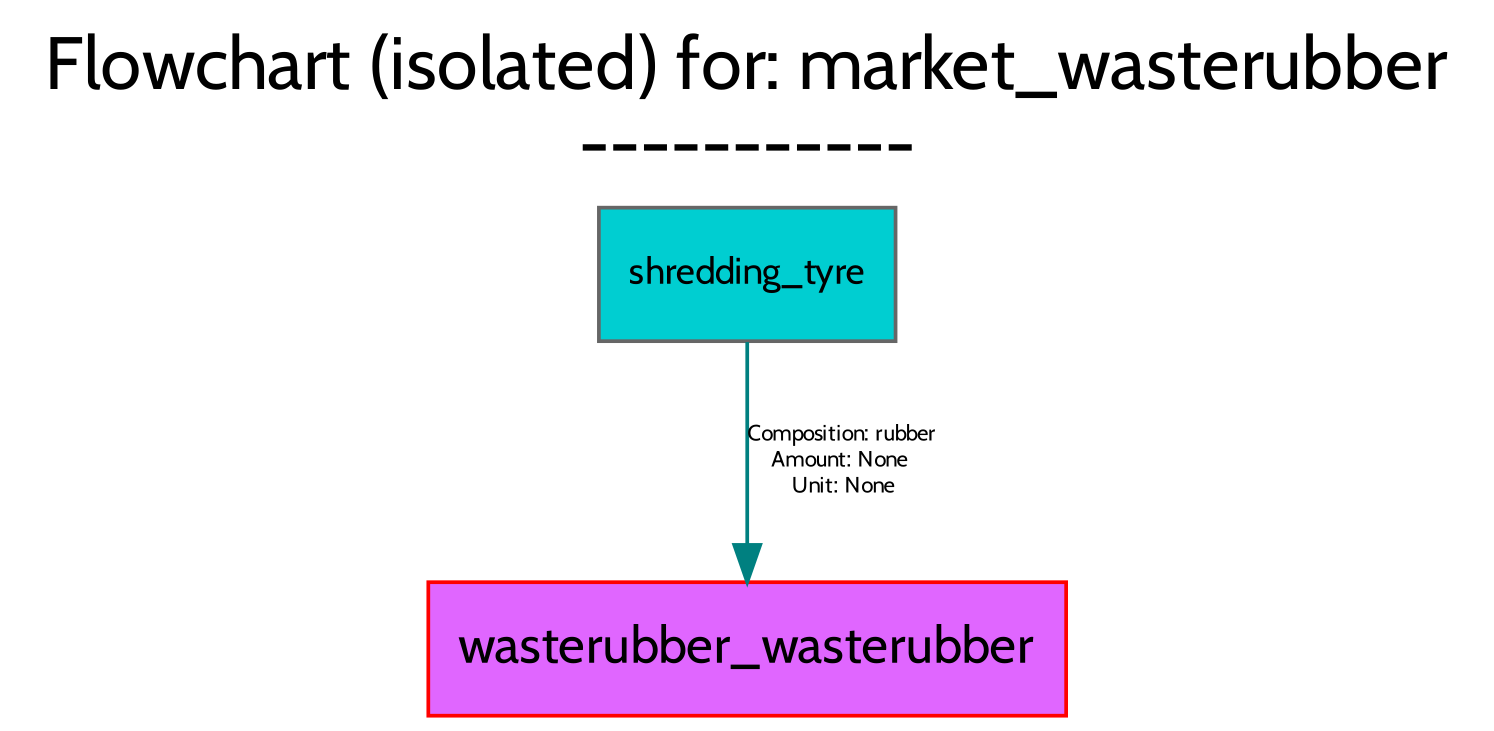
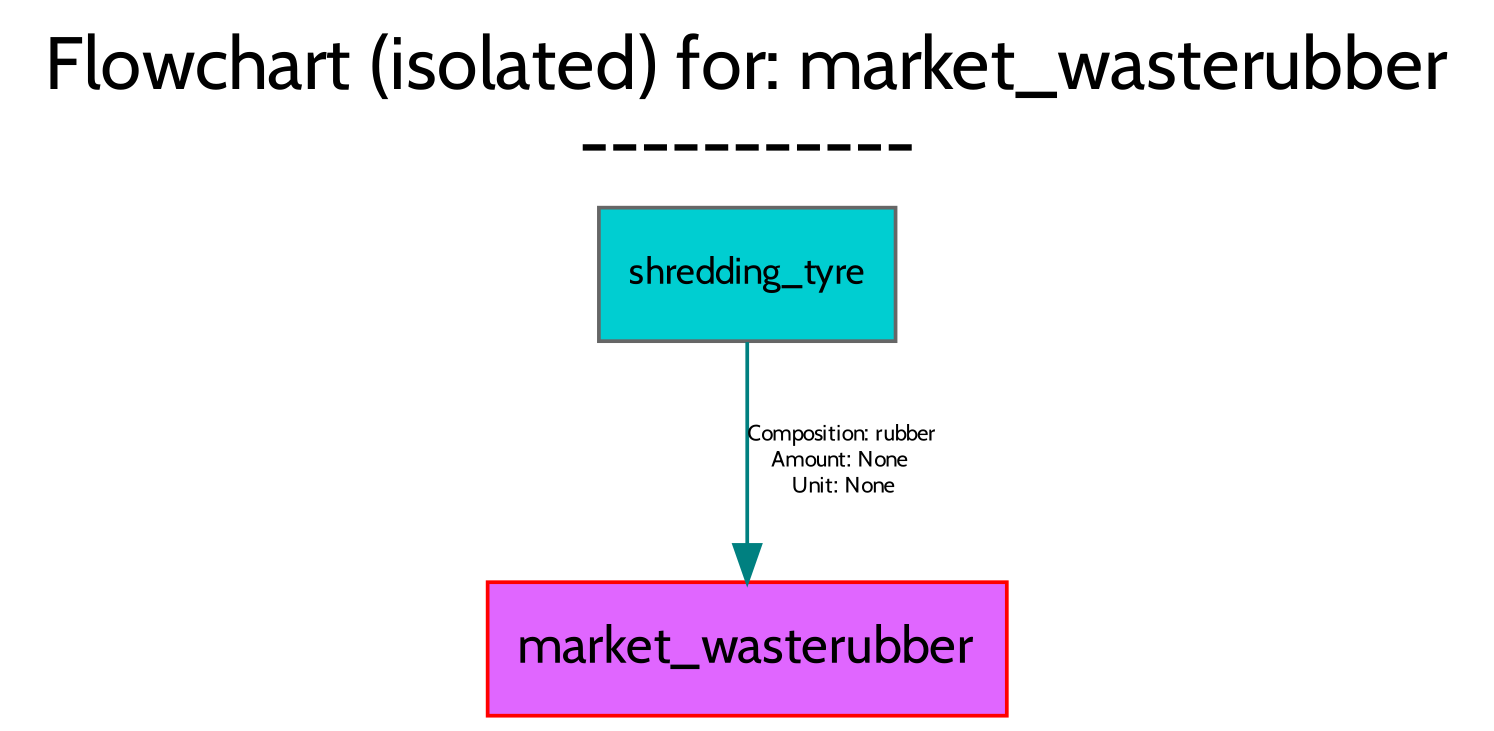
(747, 649) -> (747, 649)
